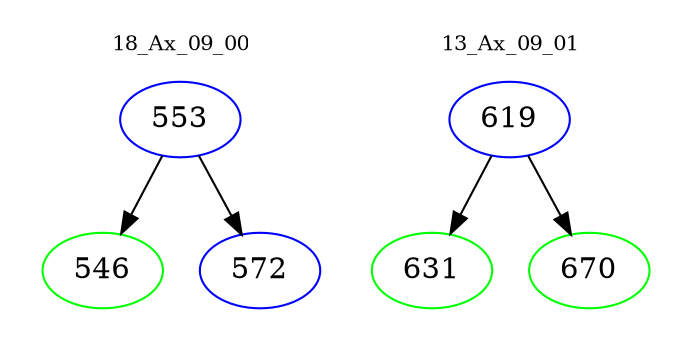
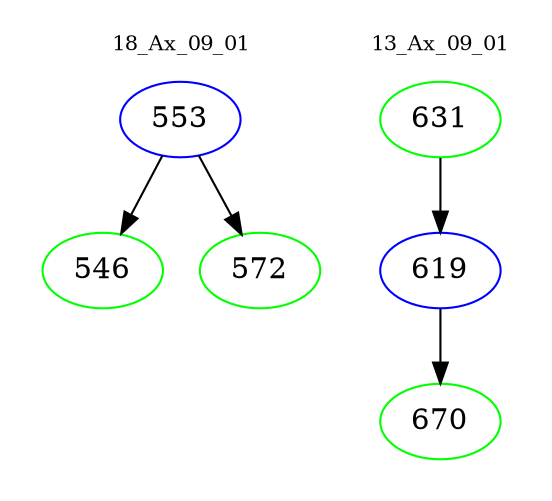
(181, 45) -> (181, 45)
(476, 185) -> (440, 185)
(260, 271) -> (260, 271)
